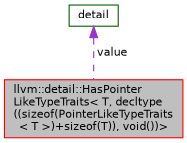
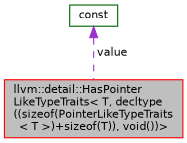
(94, 16) -> (94, 16)
